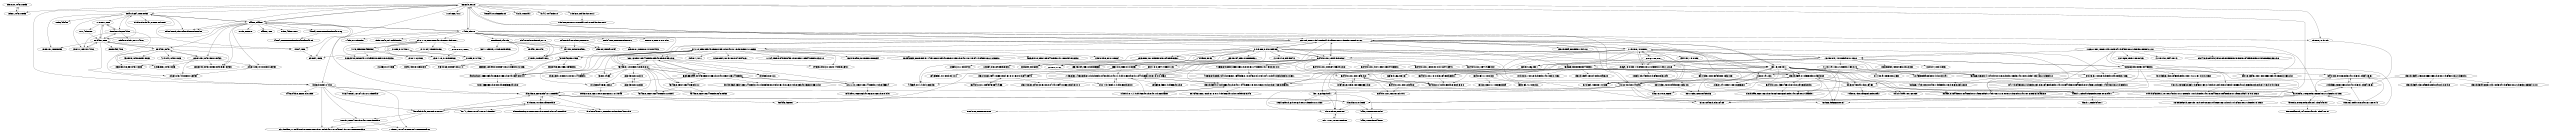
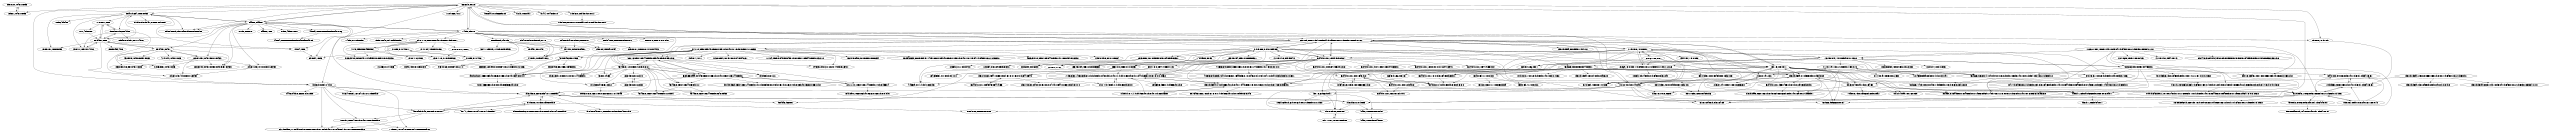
(573, 107) -> (760, 107)
